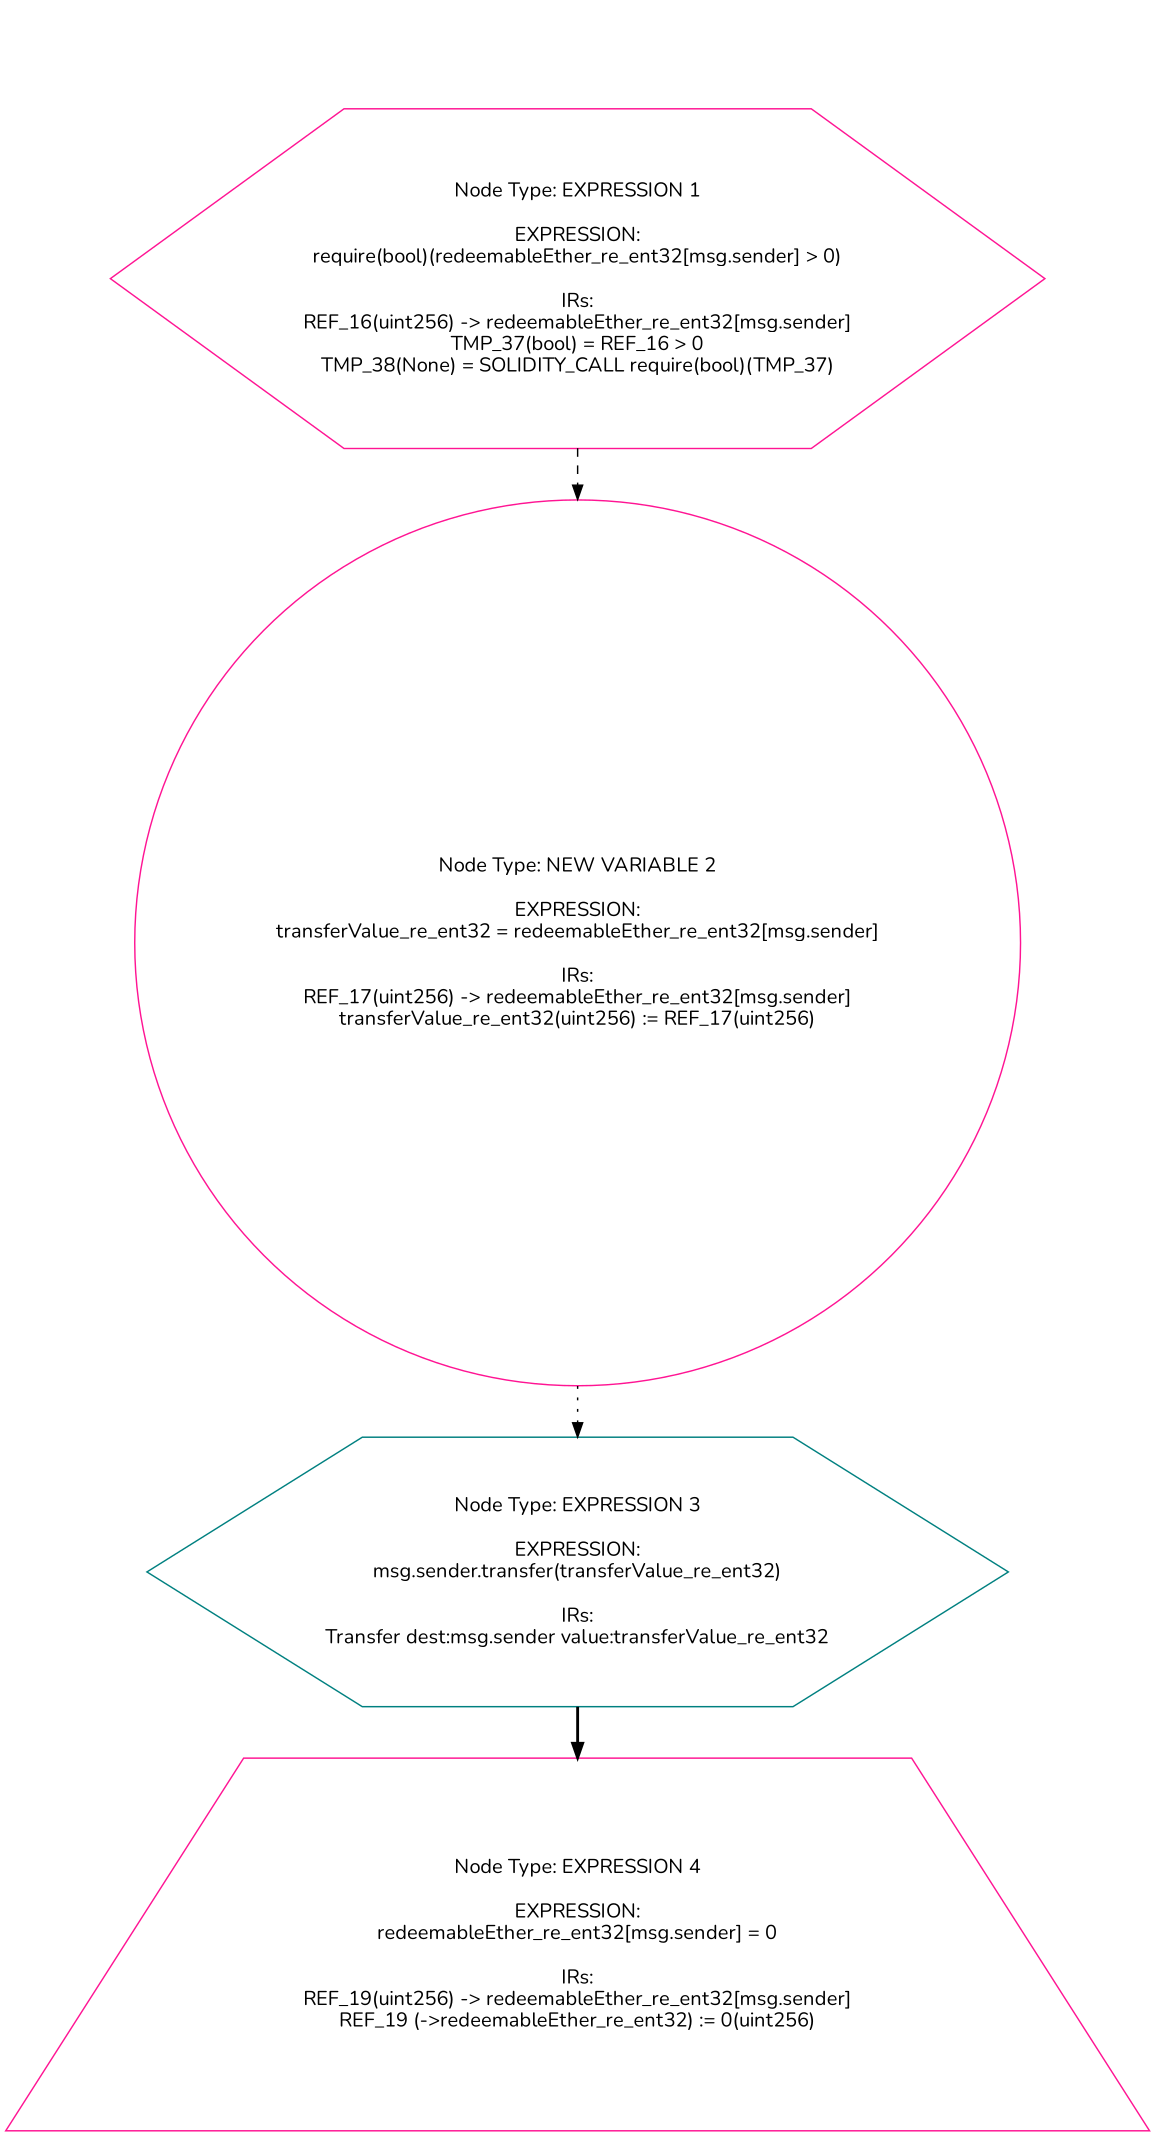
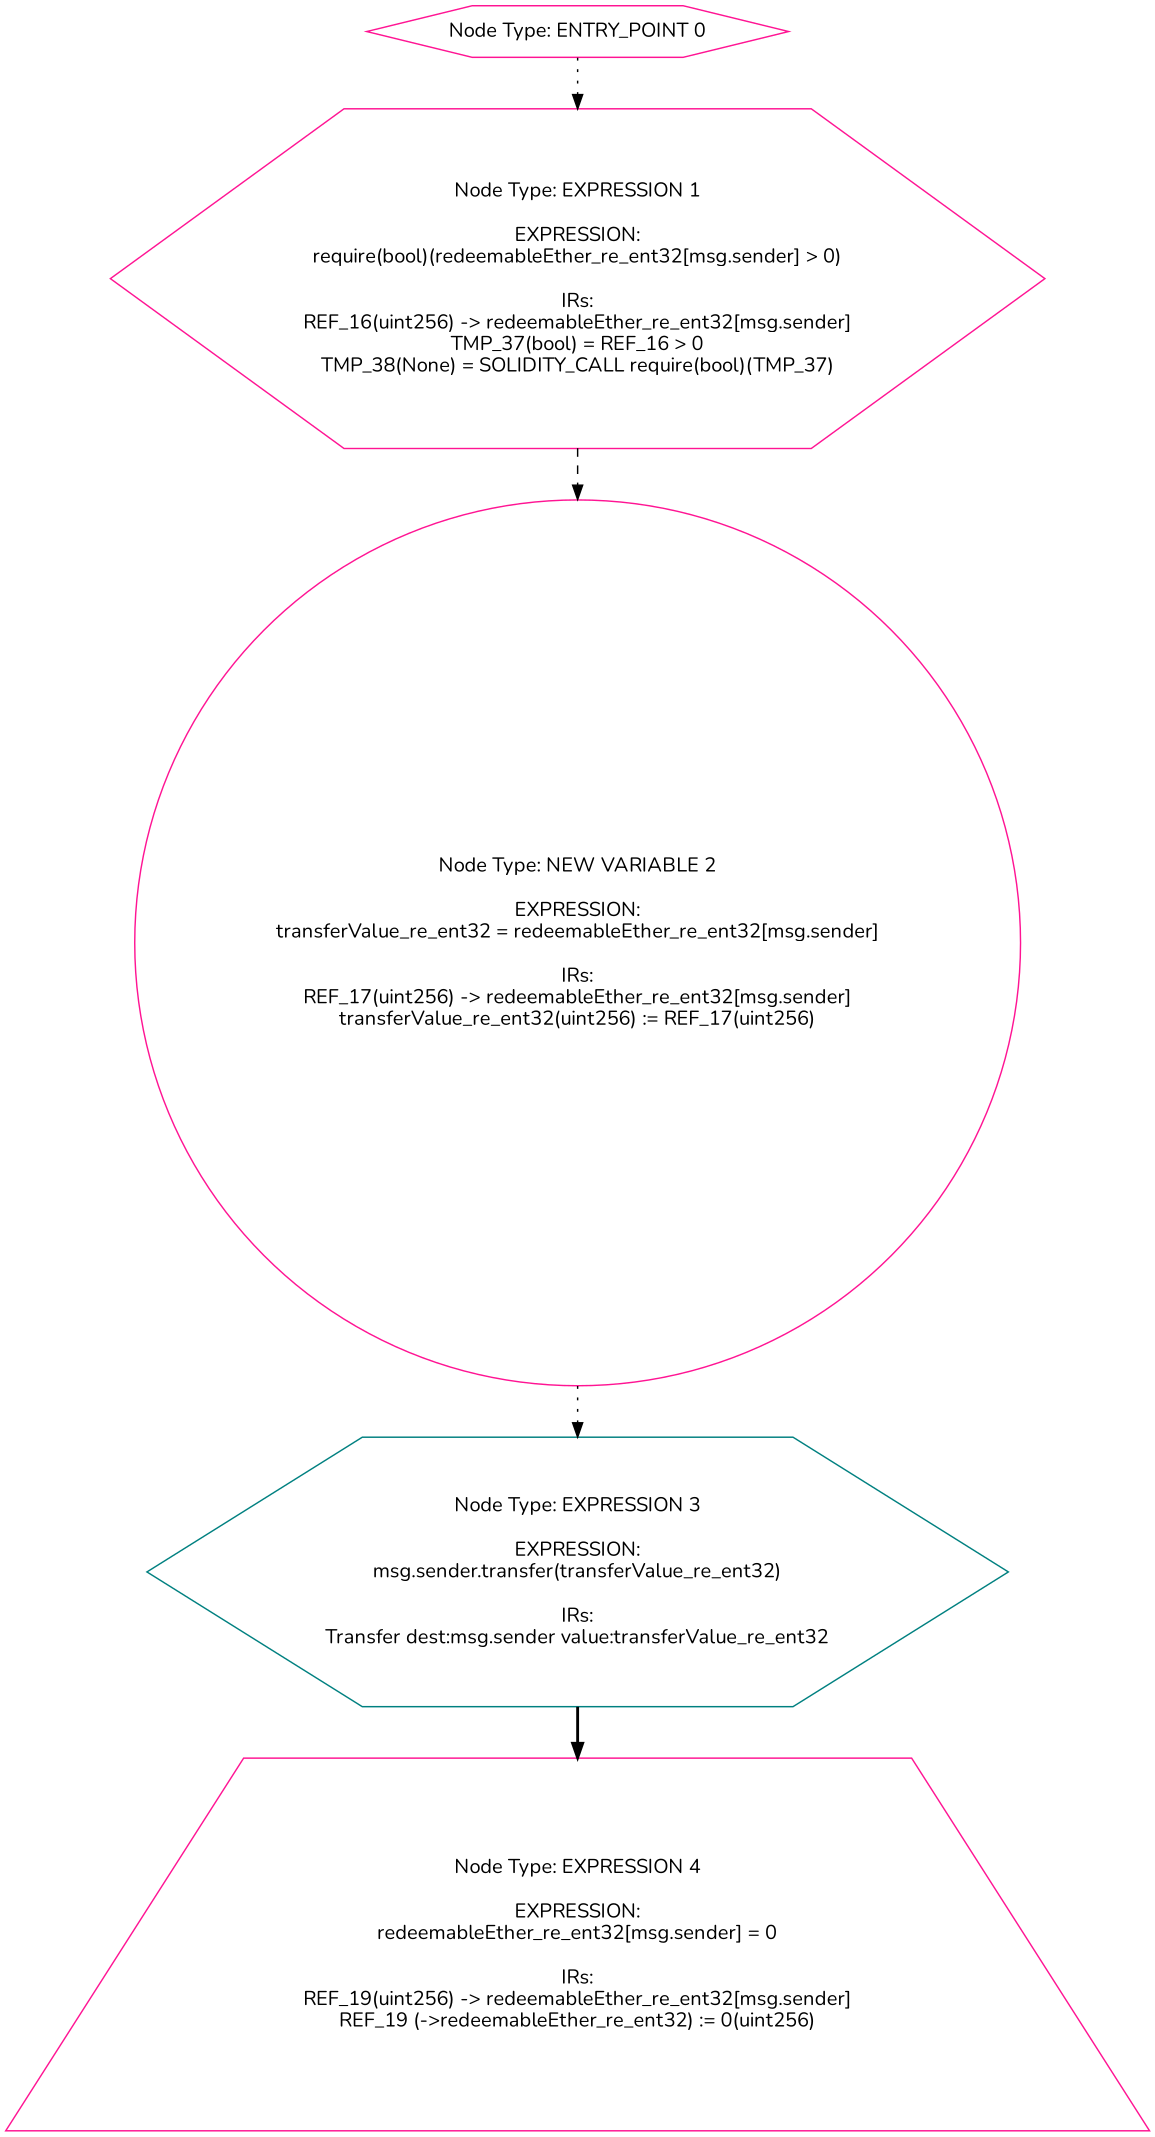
none -> (578, 32)
